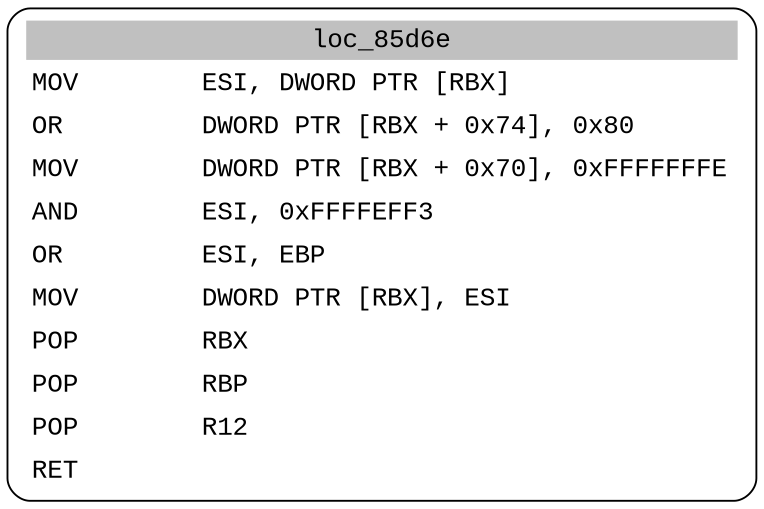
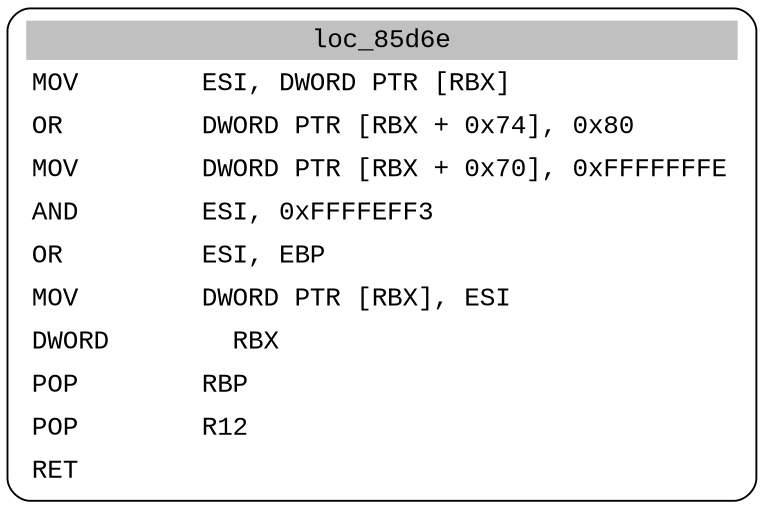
(140, 341) -> (156, 341)
